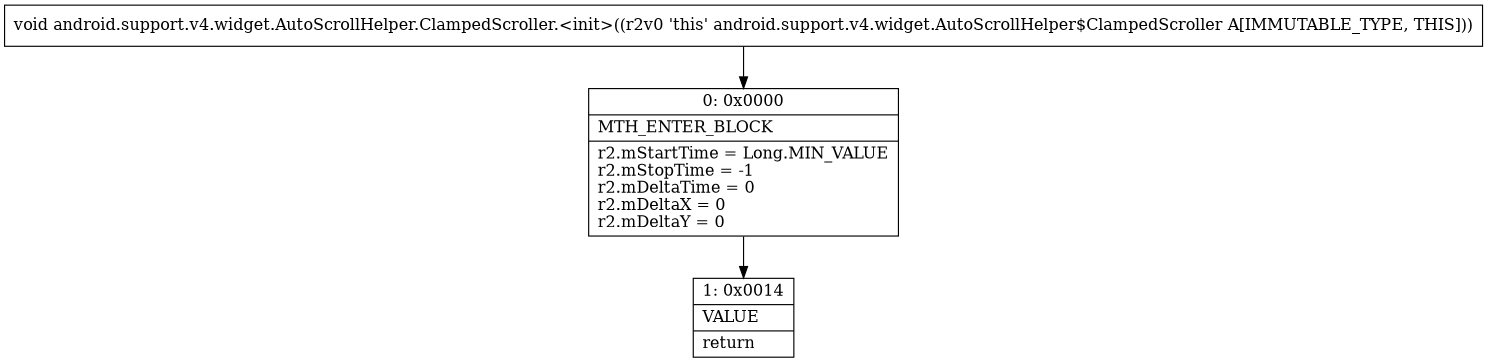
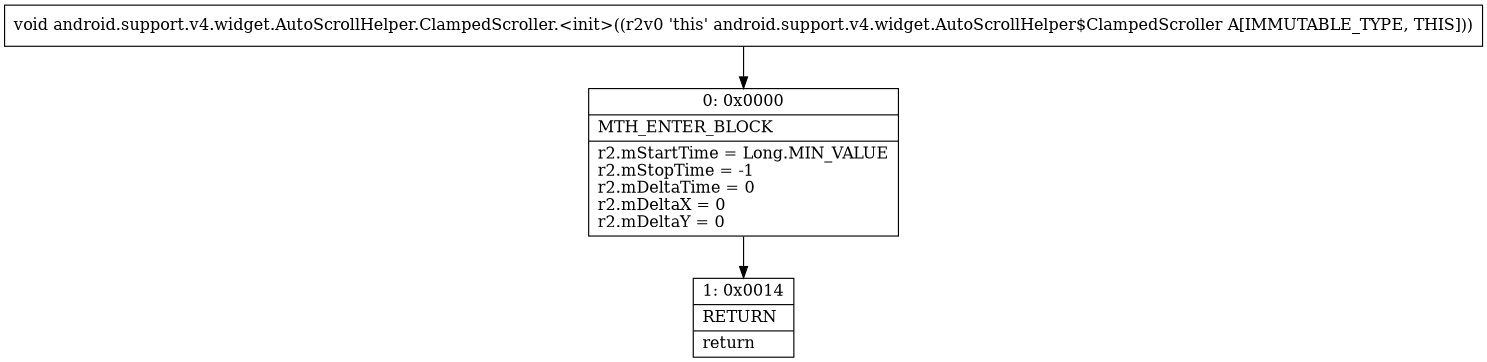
(731, 317) -> (740, 317)
